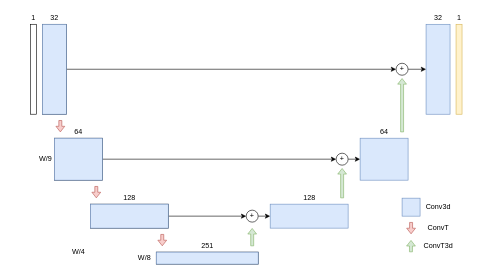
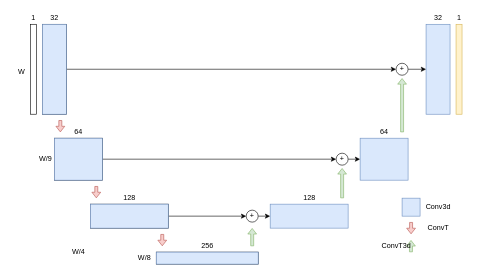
none -> (21, 72)
(208, 246) -> (208, 246)
(438, 246) -> (396, 246)
